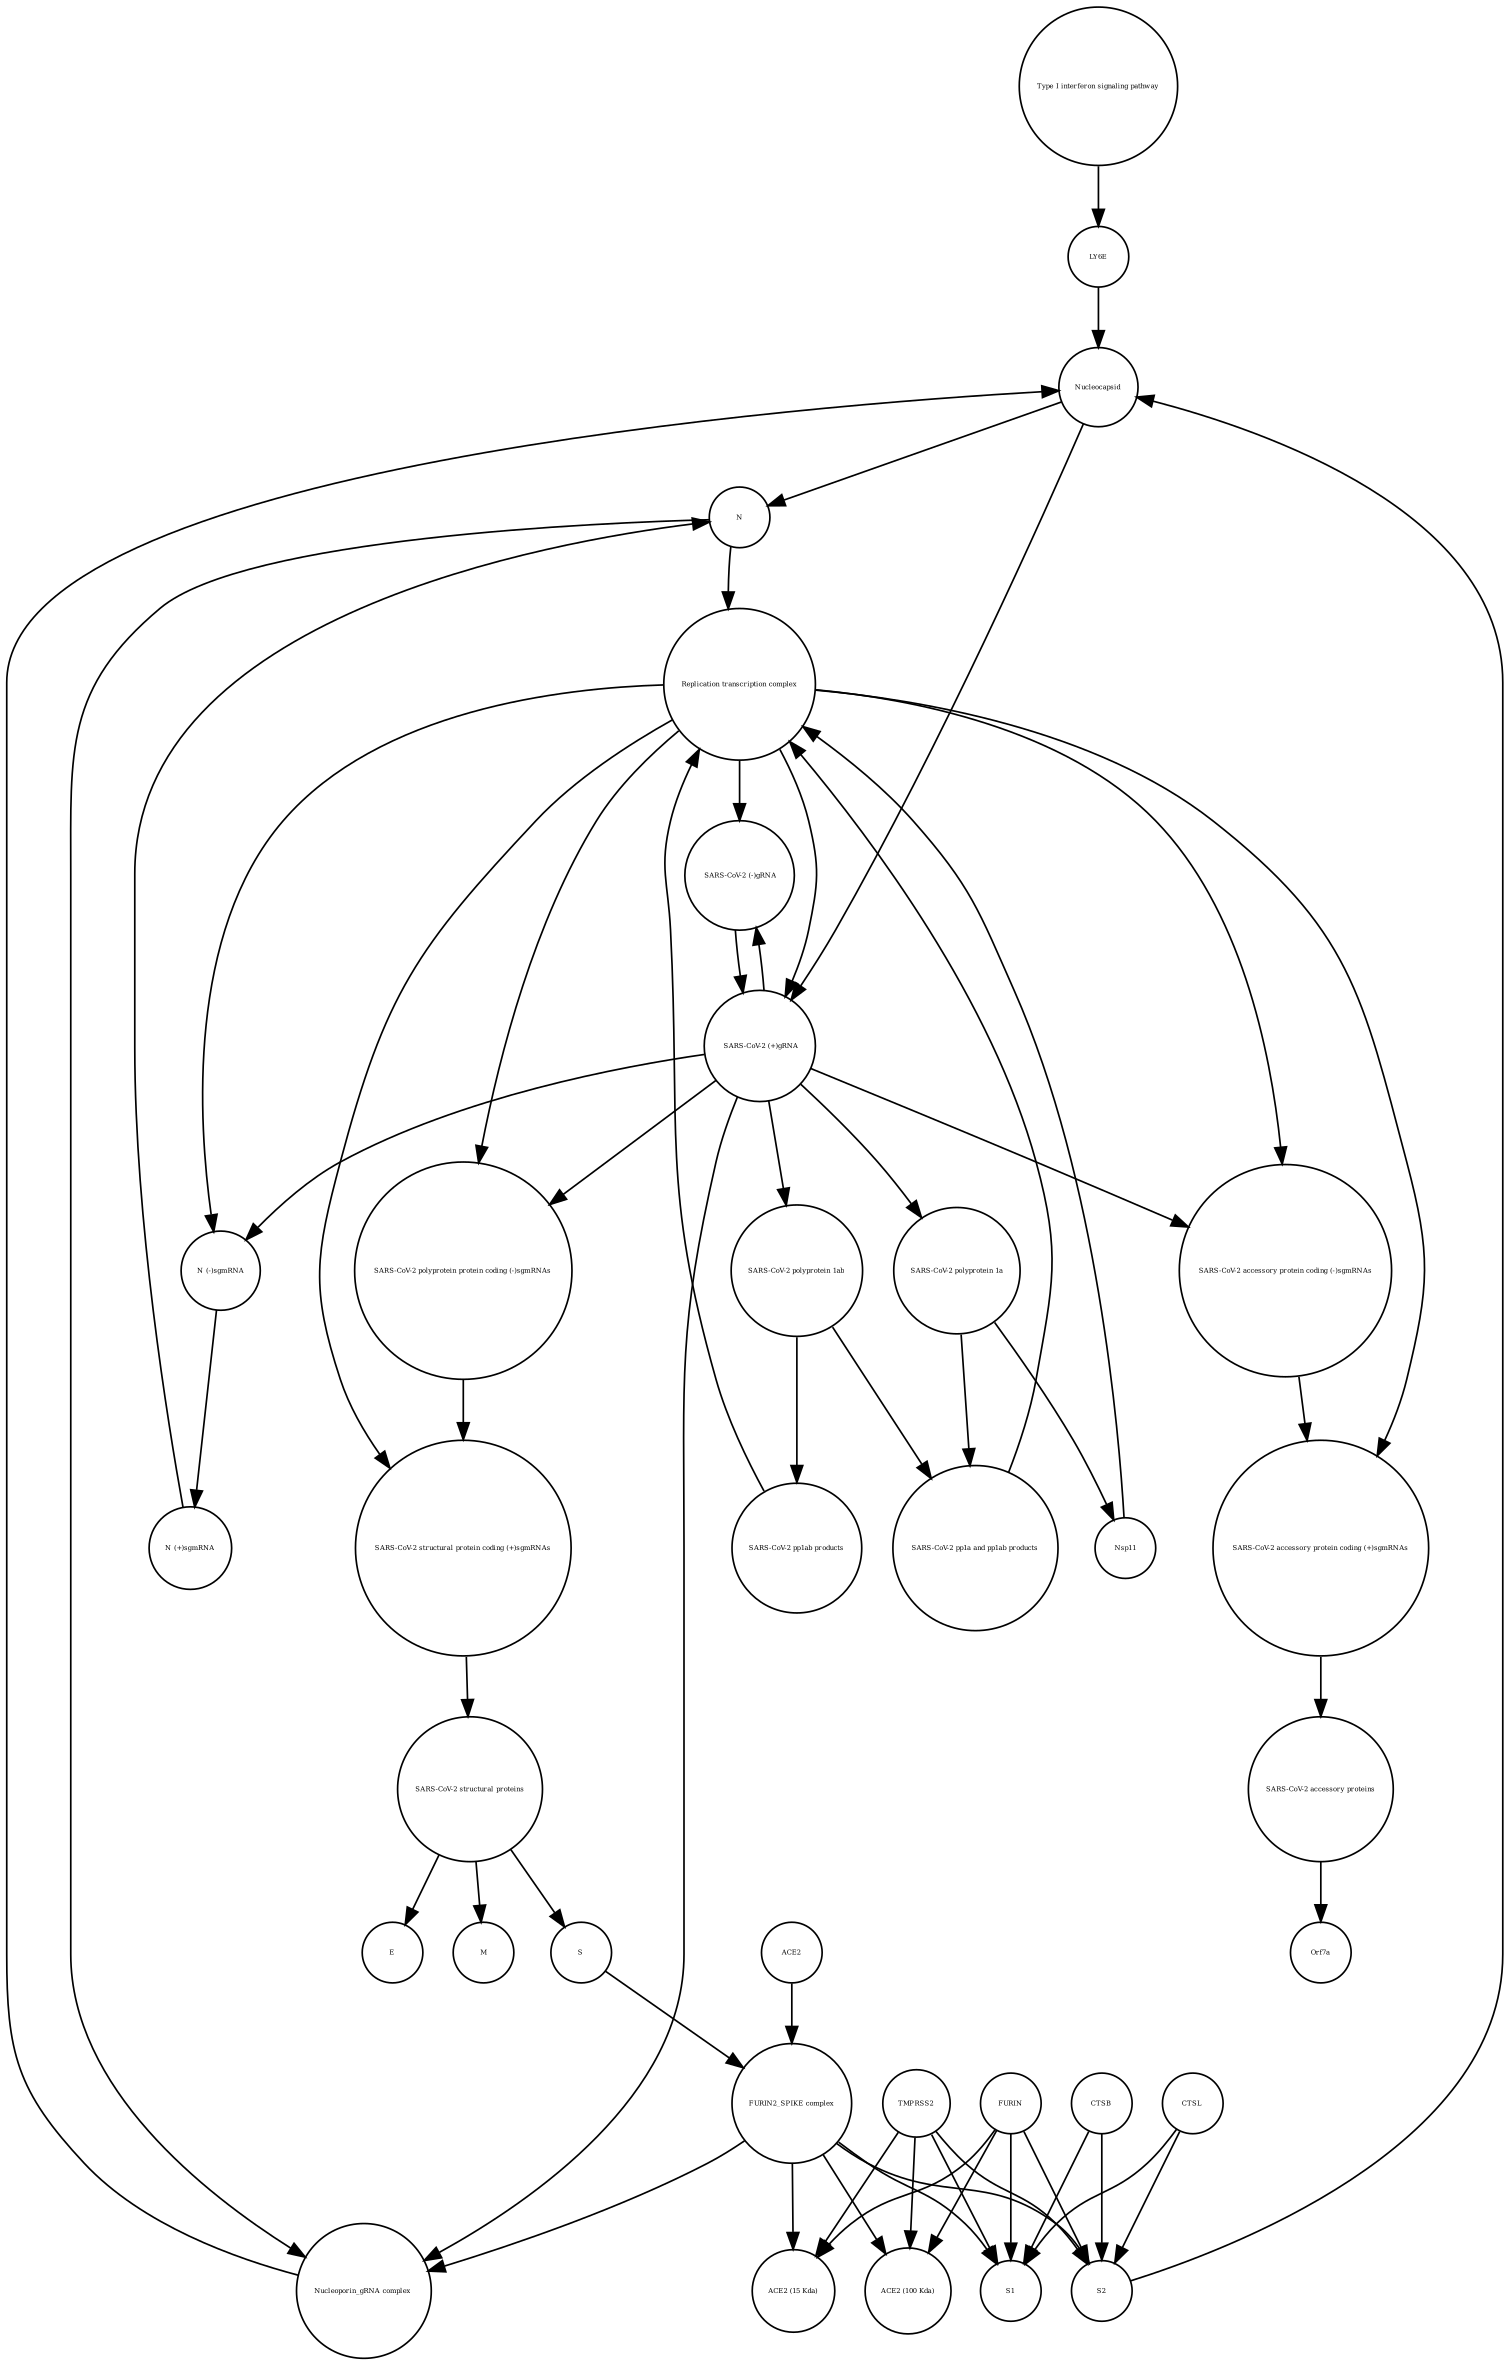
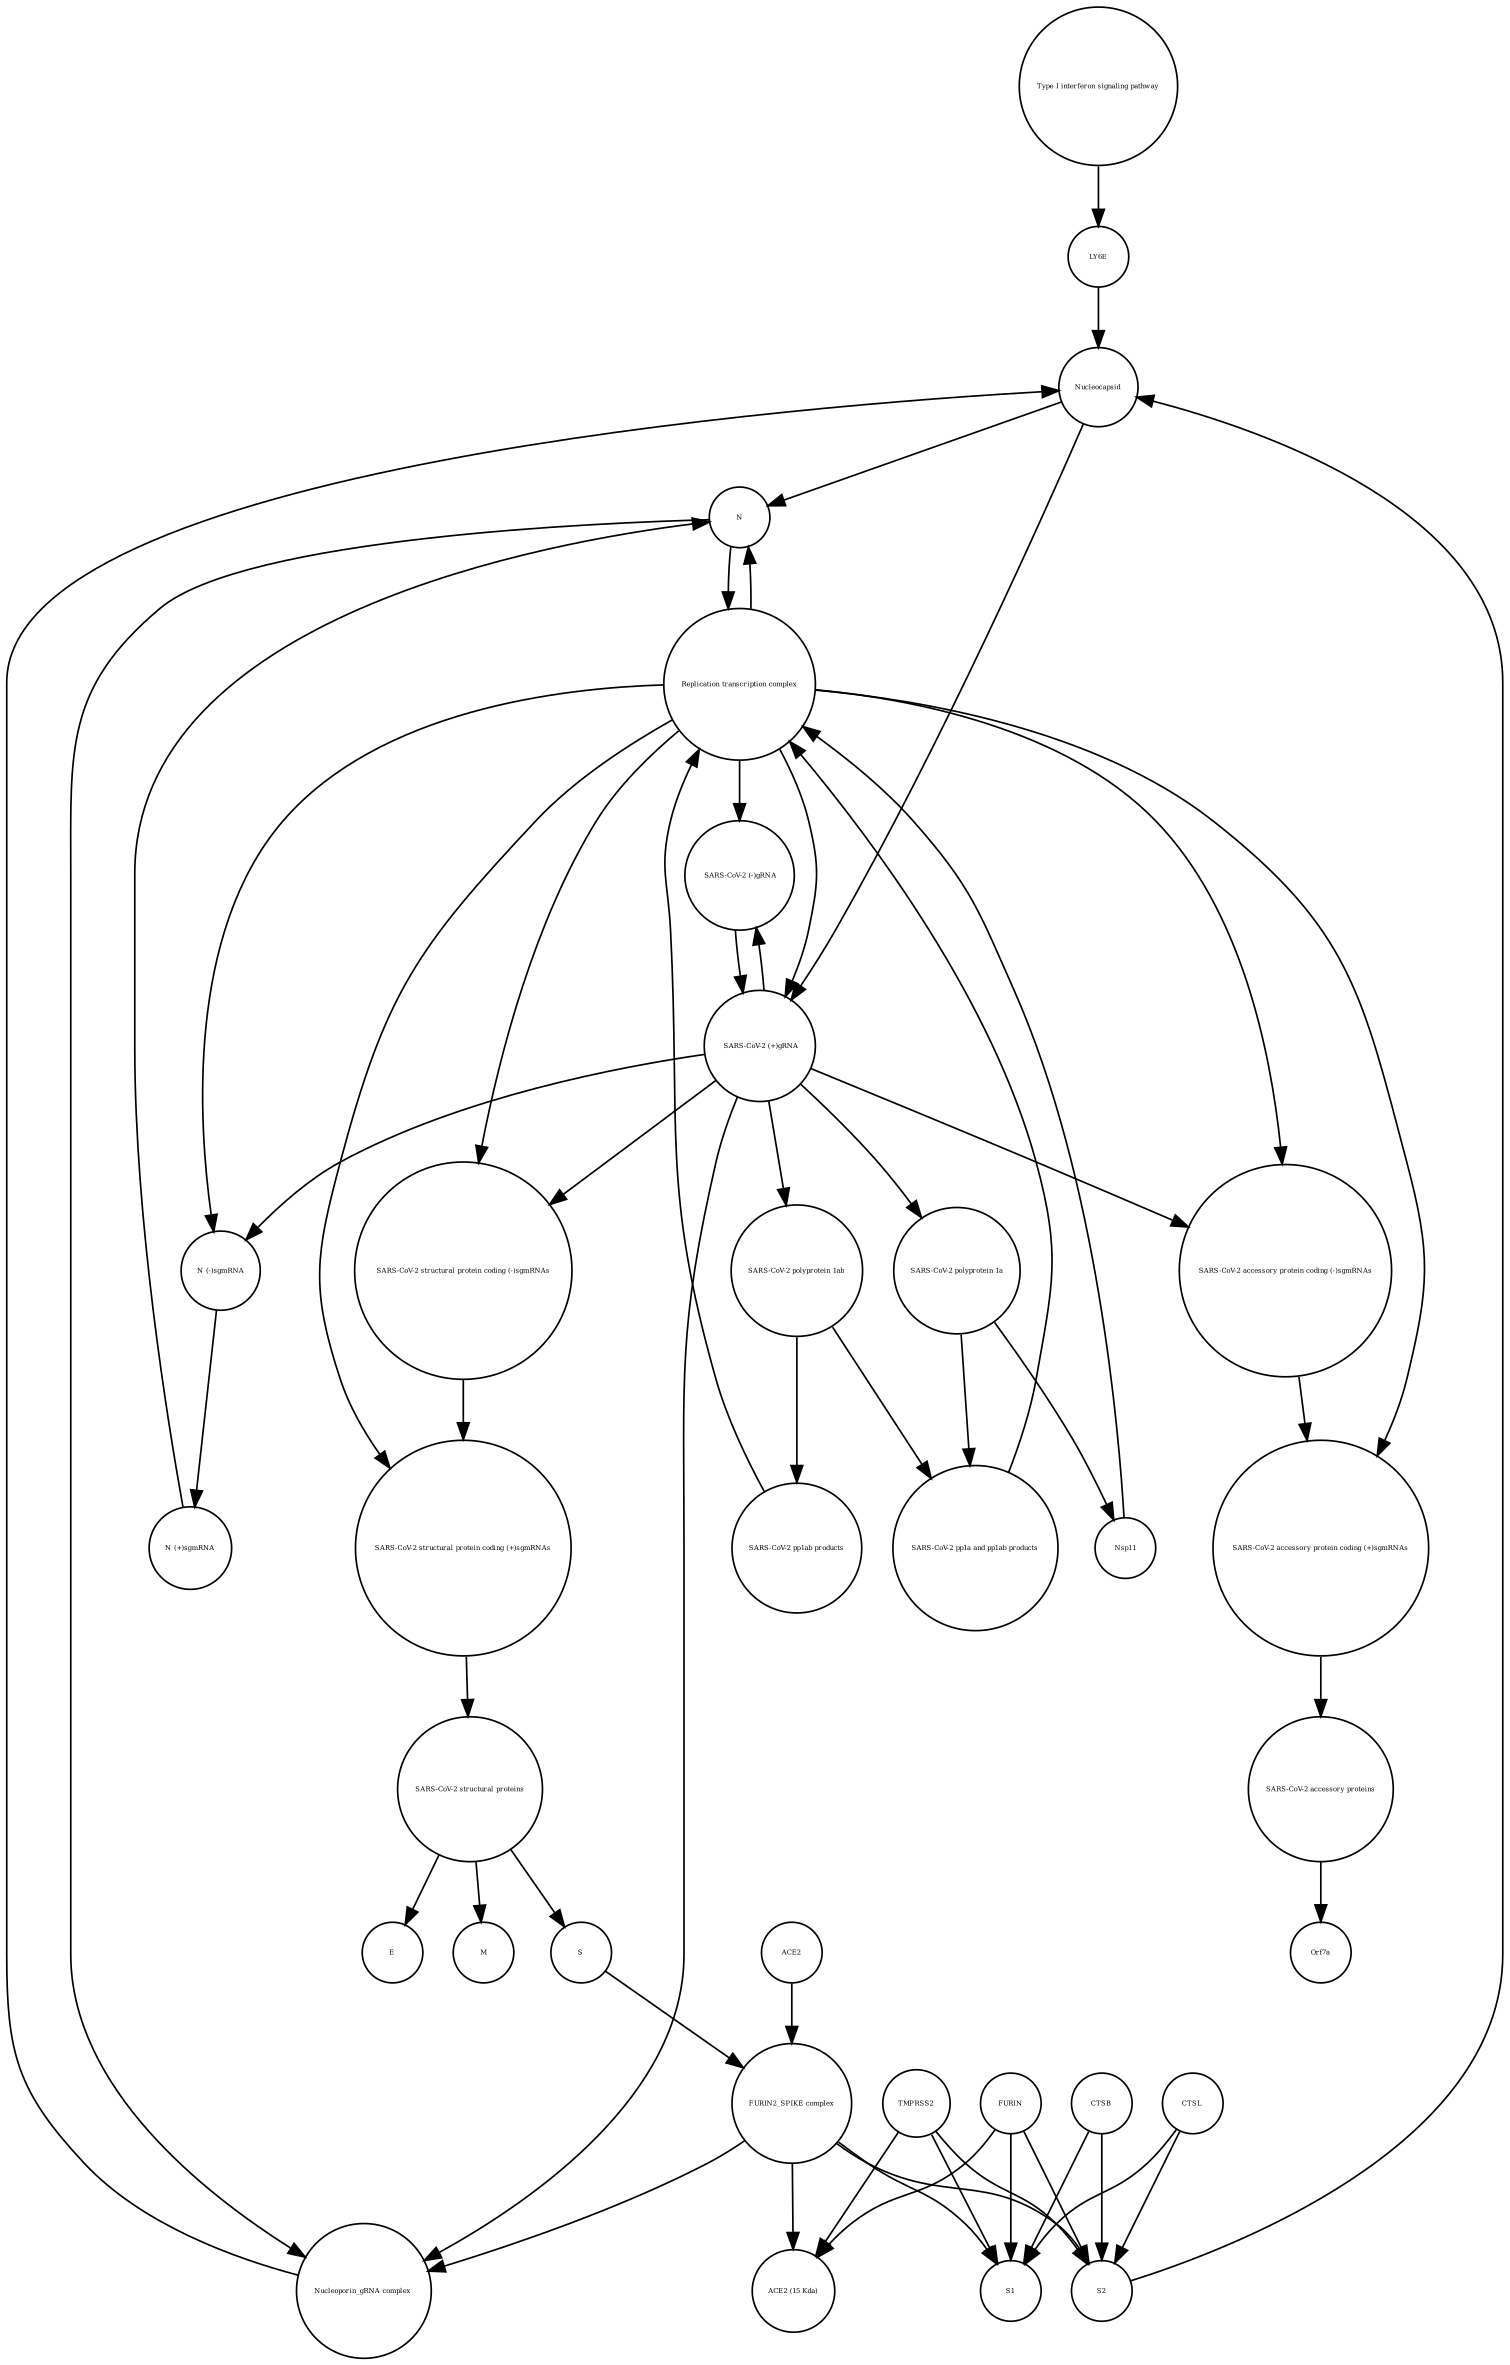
none -> (751, 586)
(463, 1271) -> (463, 1271)
(908, 2291) -> none
